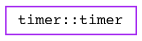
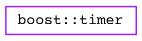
(71, 21) -> (71, 21)
